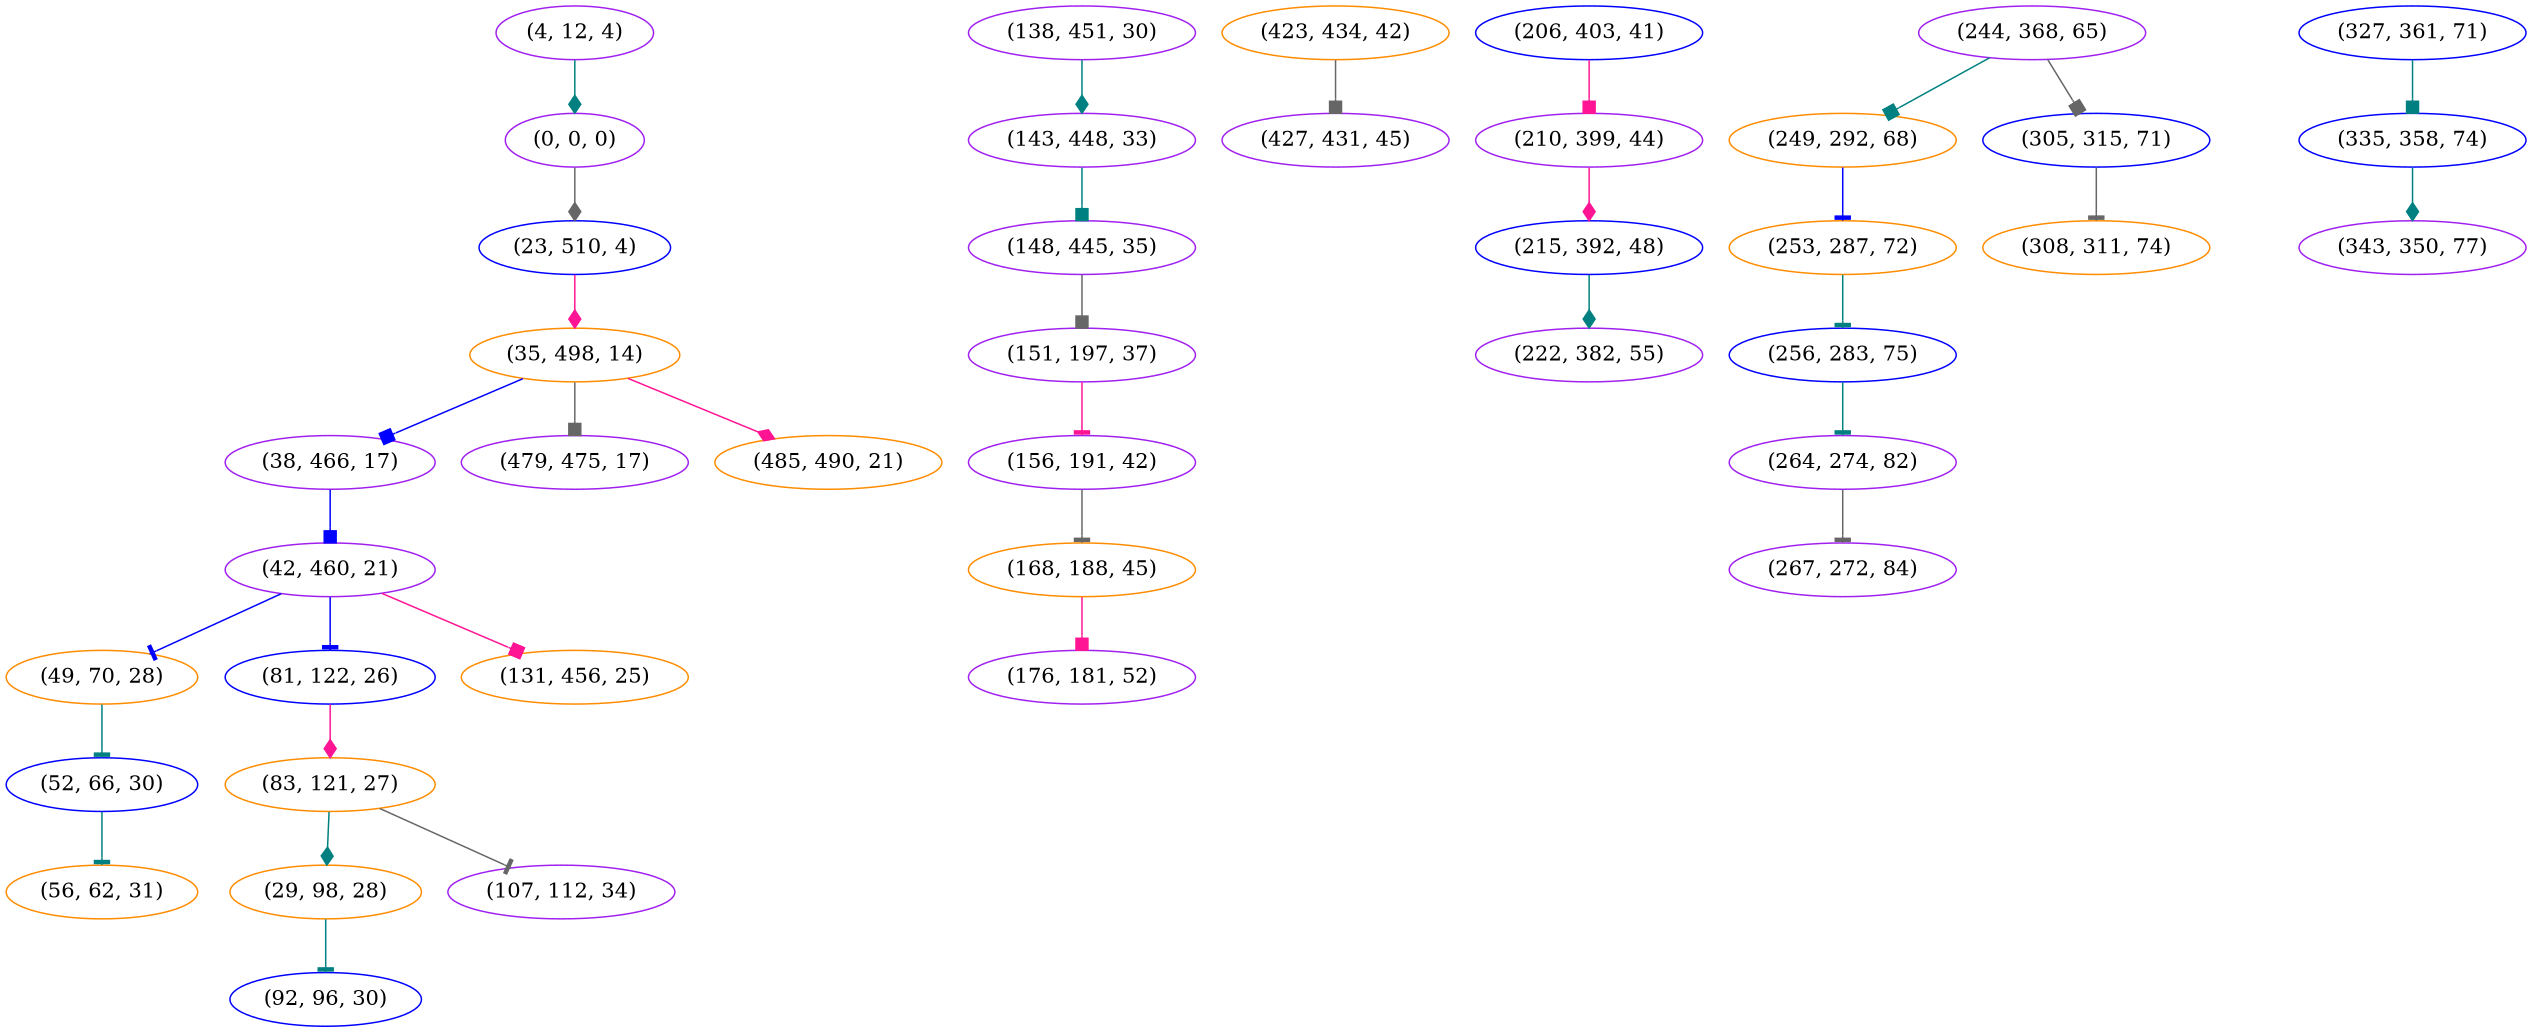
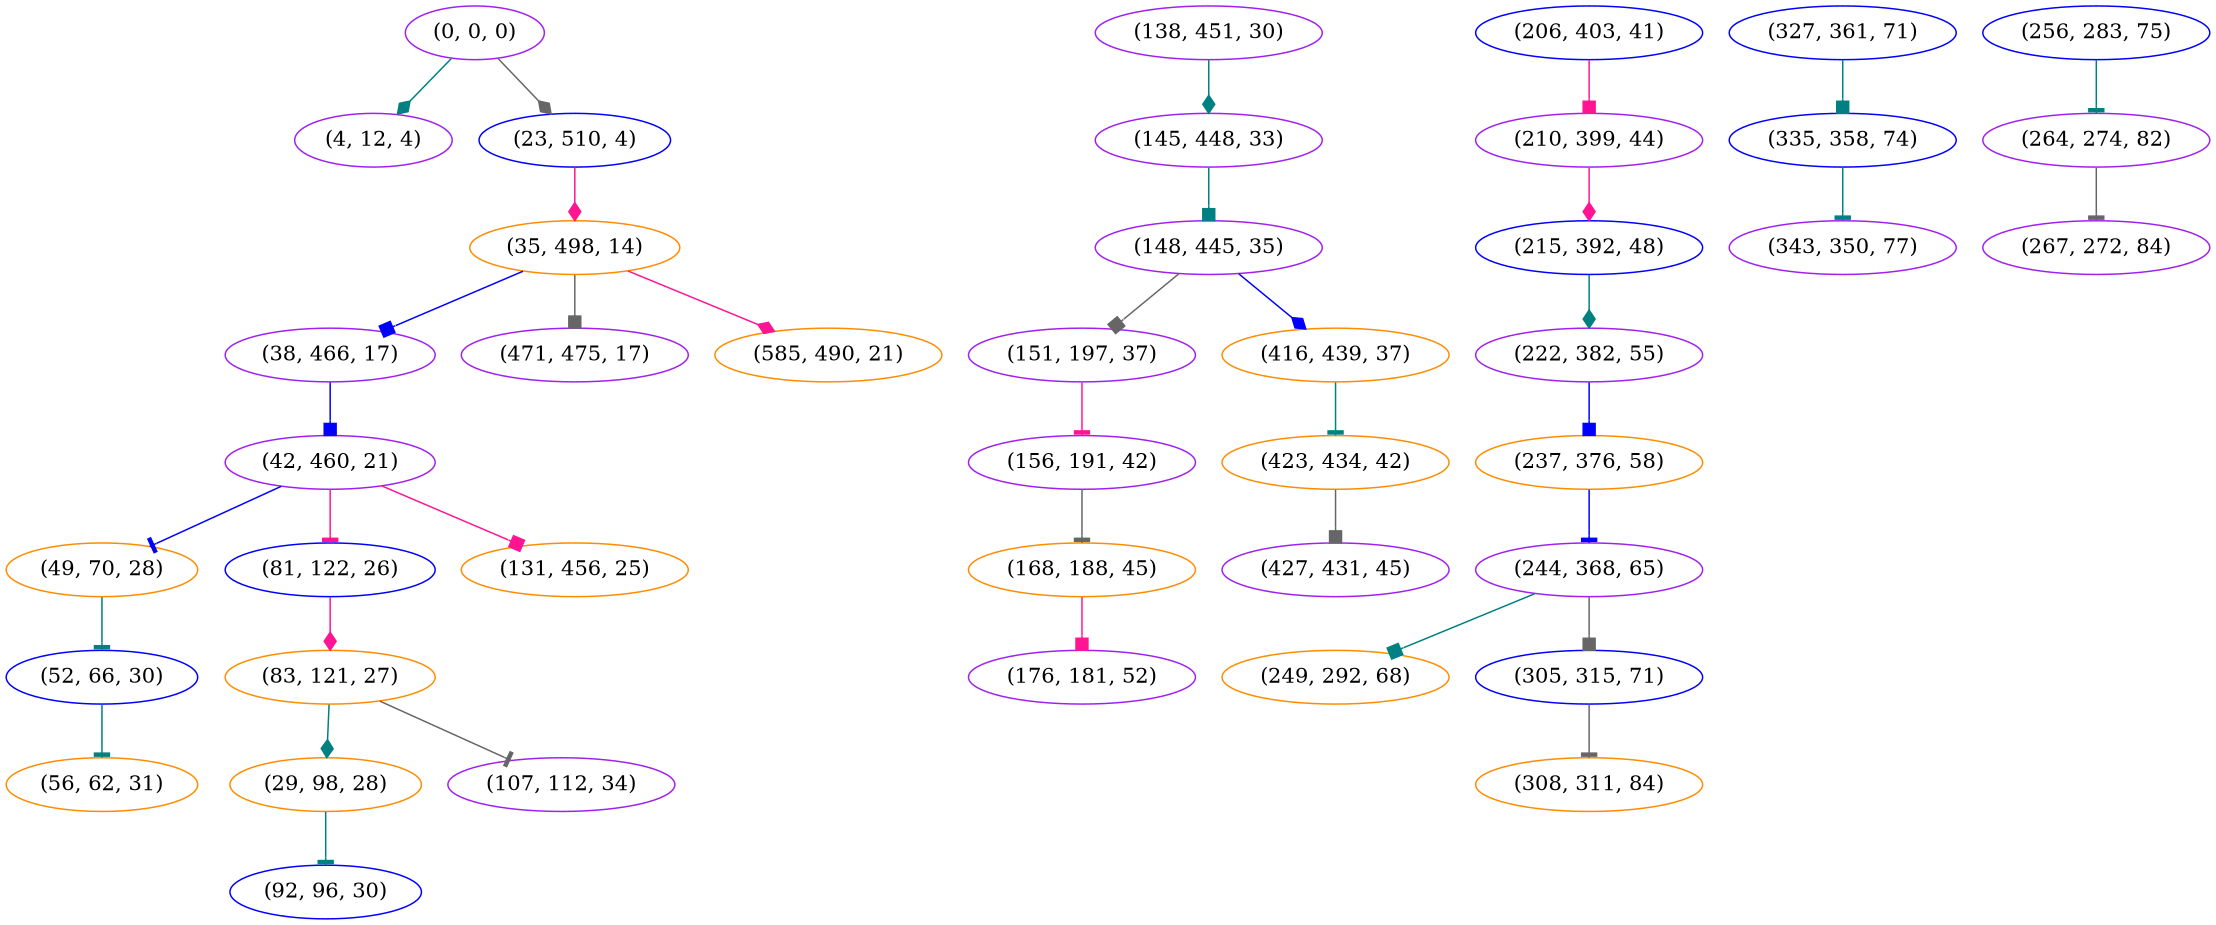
(575, 78) -> (431, 80)
(1082, 140) -> (1209, 140)
(2412, 185) -> (1843, 190)
(1843, 248) -> none
(2096, 248) -> (1589, 785)
none -> (1336, 355)
(575, 462) -> (575, 355)
(828, 462) -> (828, 355)
none -> (1589, 462)
(330, 620) -> (330, 513)
